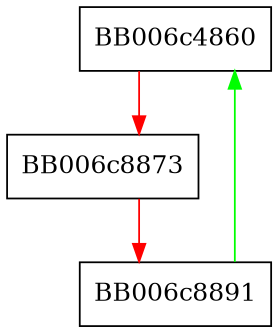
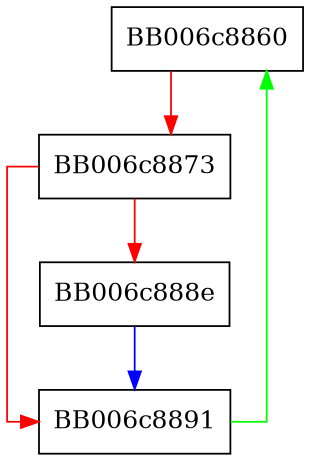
(175, 39) -> (207, 39)
none -> (135, 294)
